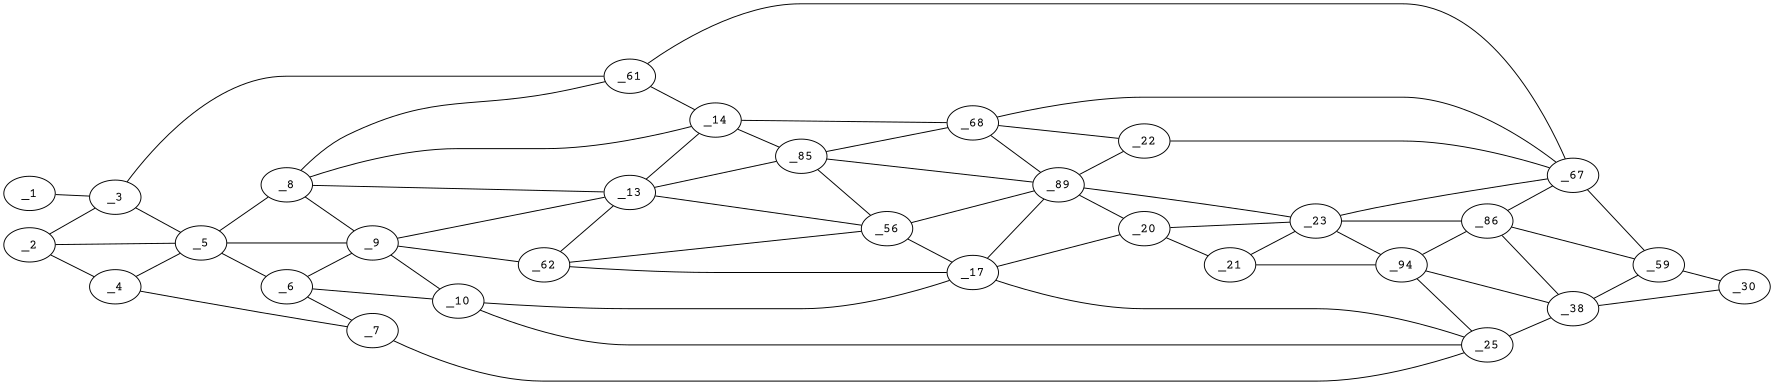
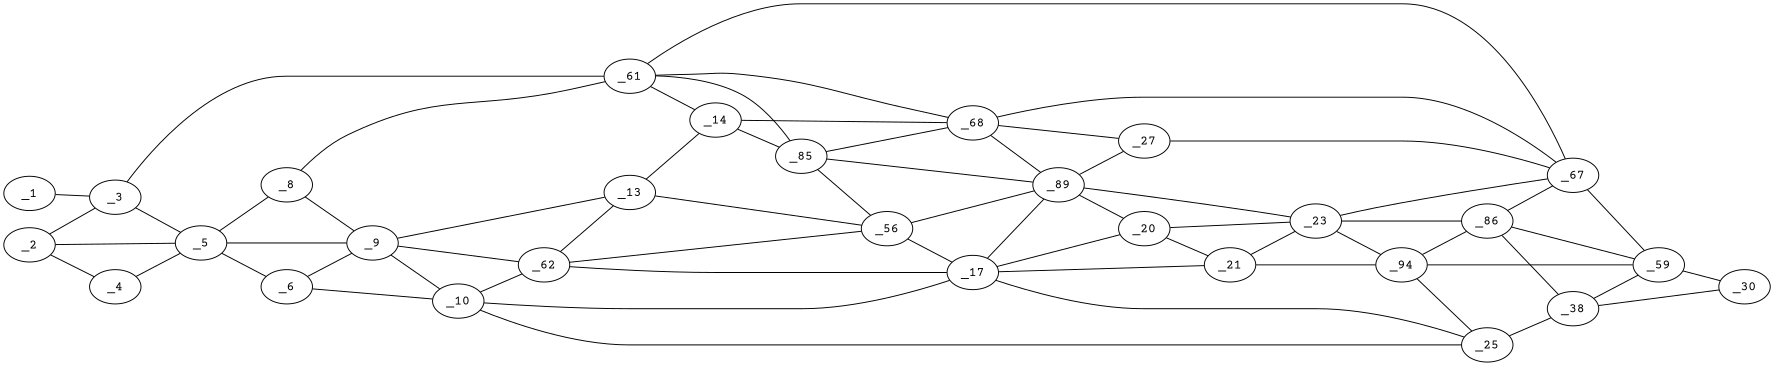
none -> (804, 83)
(1144, 141) -> (1144, 141)
(500, 149) -> none
(716, 174) -> (732, 90)
(458, 189) -> none
none -> (1101, 269)
none -> (501, 283)
(1487, 287) -> (1520, 265)
(373, 331) -> none
